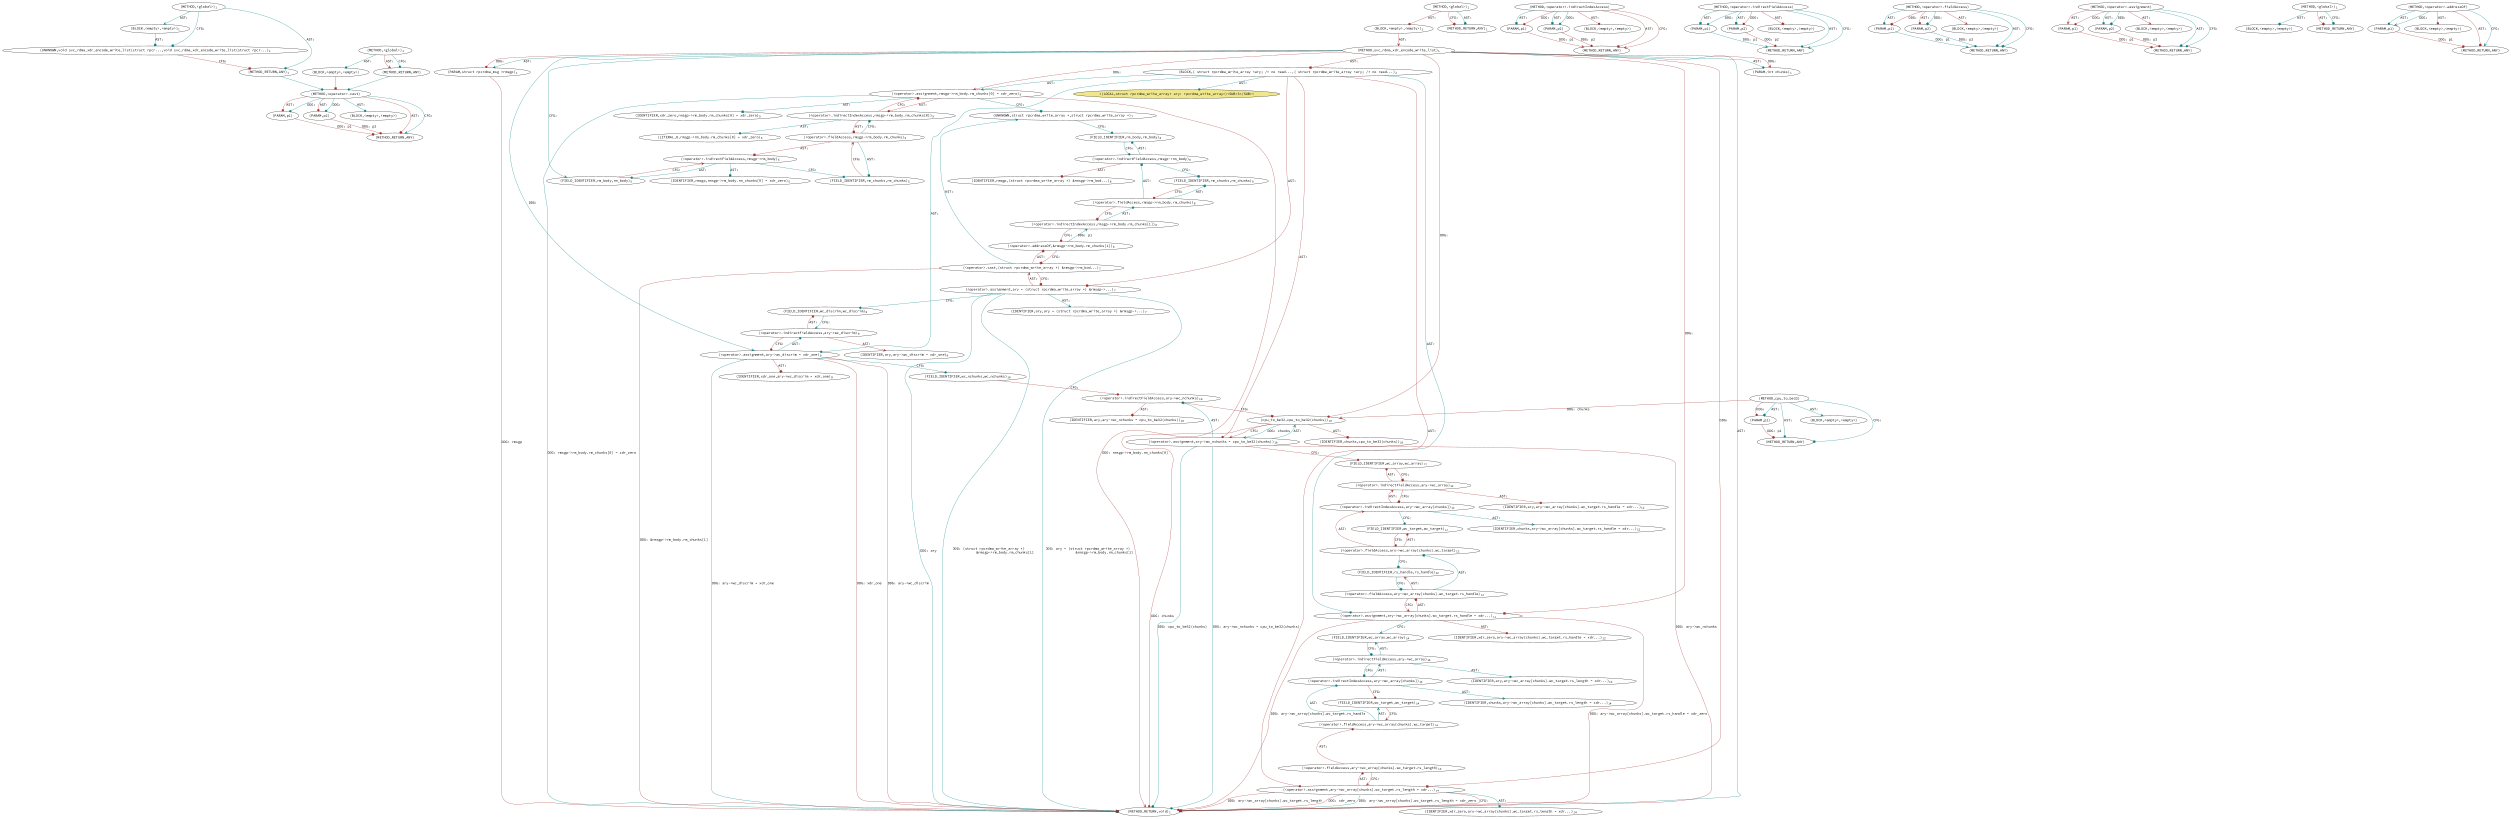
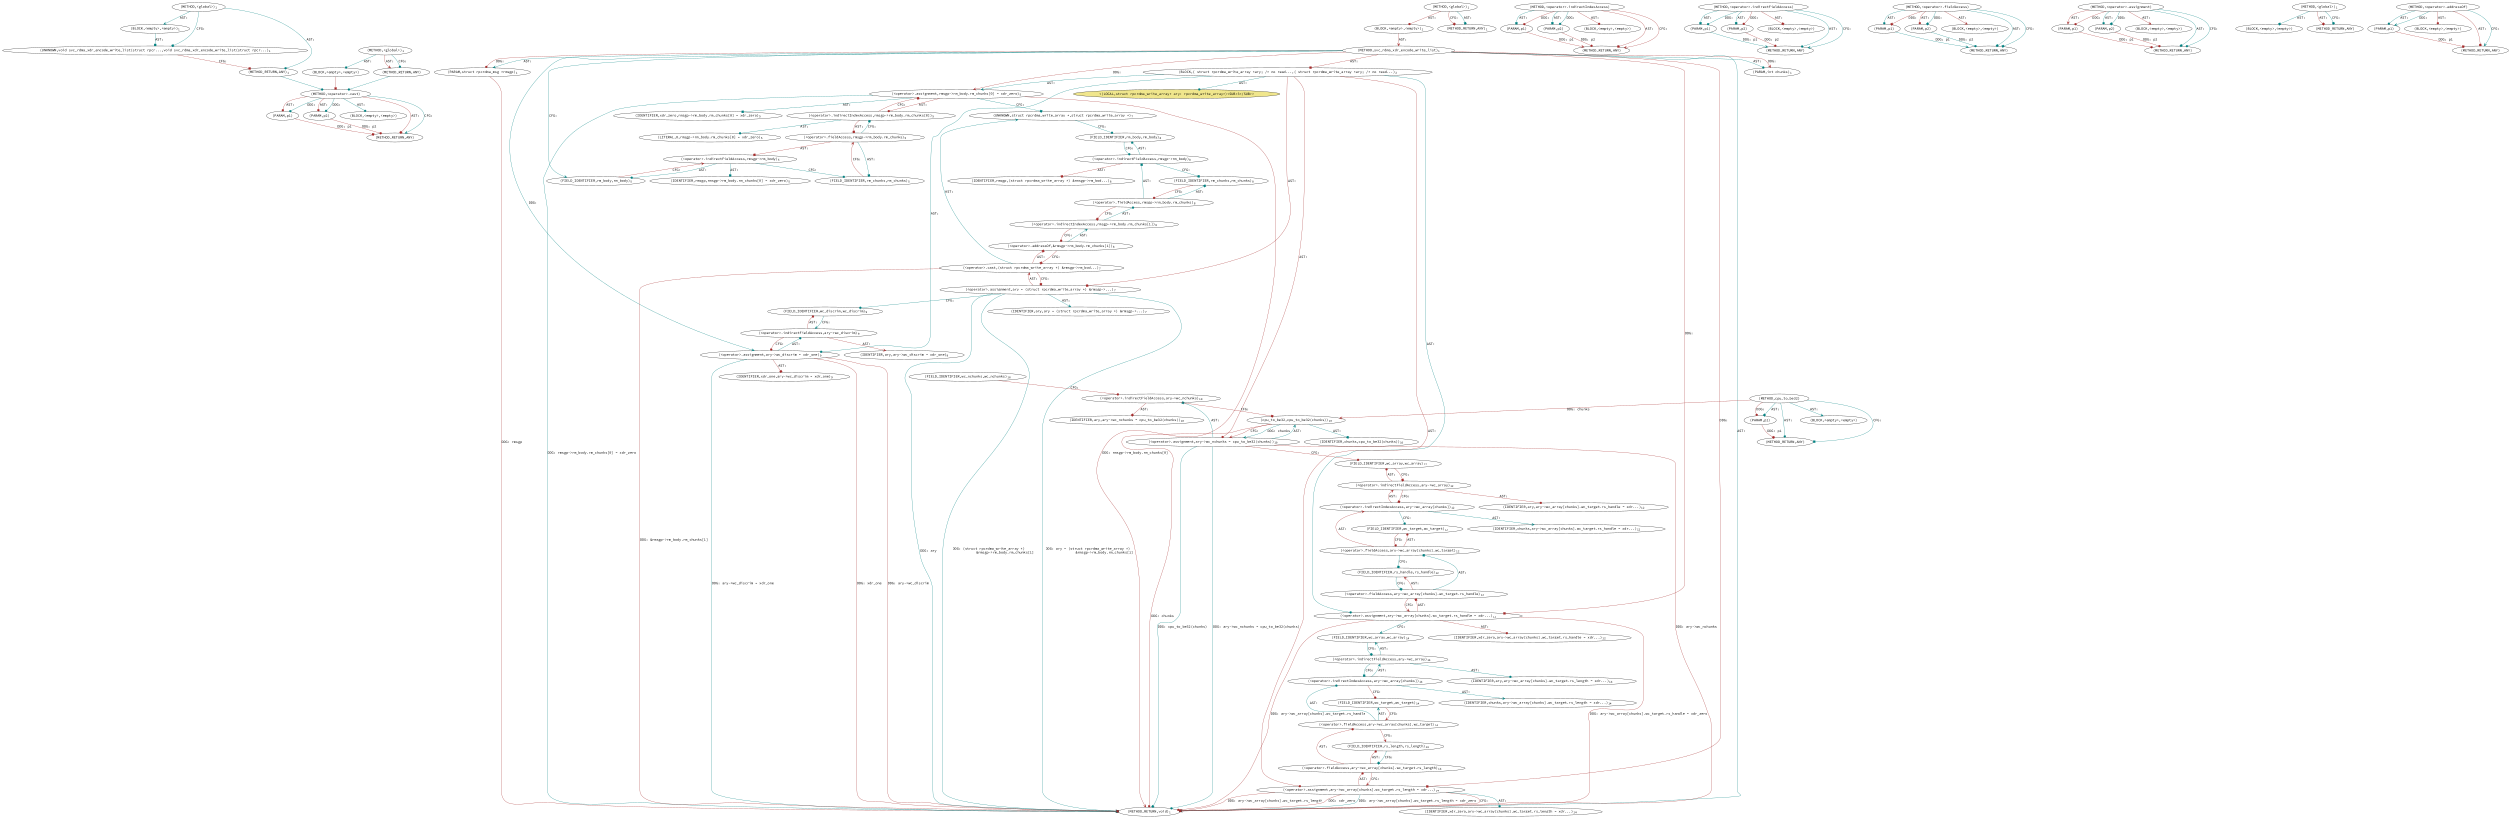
(1085, 235) -> (1085, 235)
(1440, 266) -> none
(881, 363) -> none
(1327, 431) -> (1327, 431)
none -> (1388, 746)
